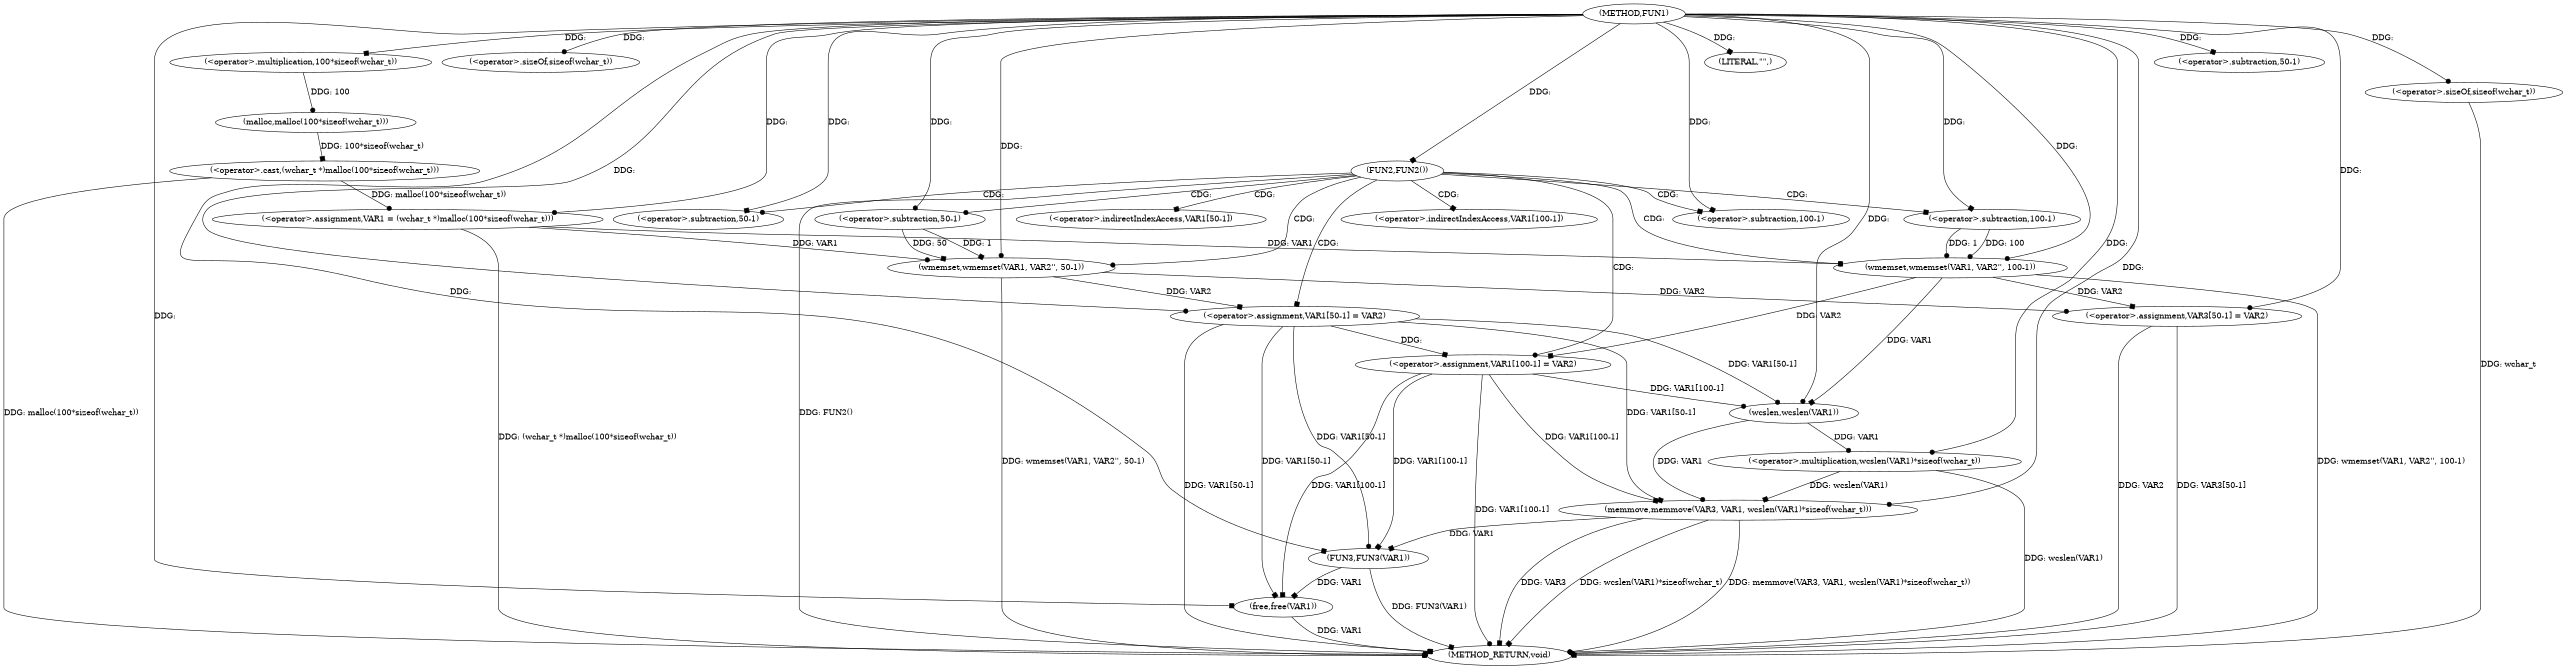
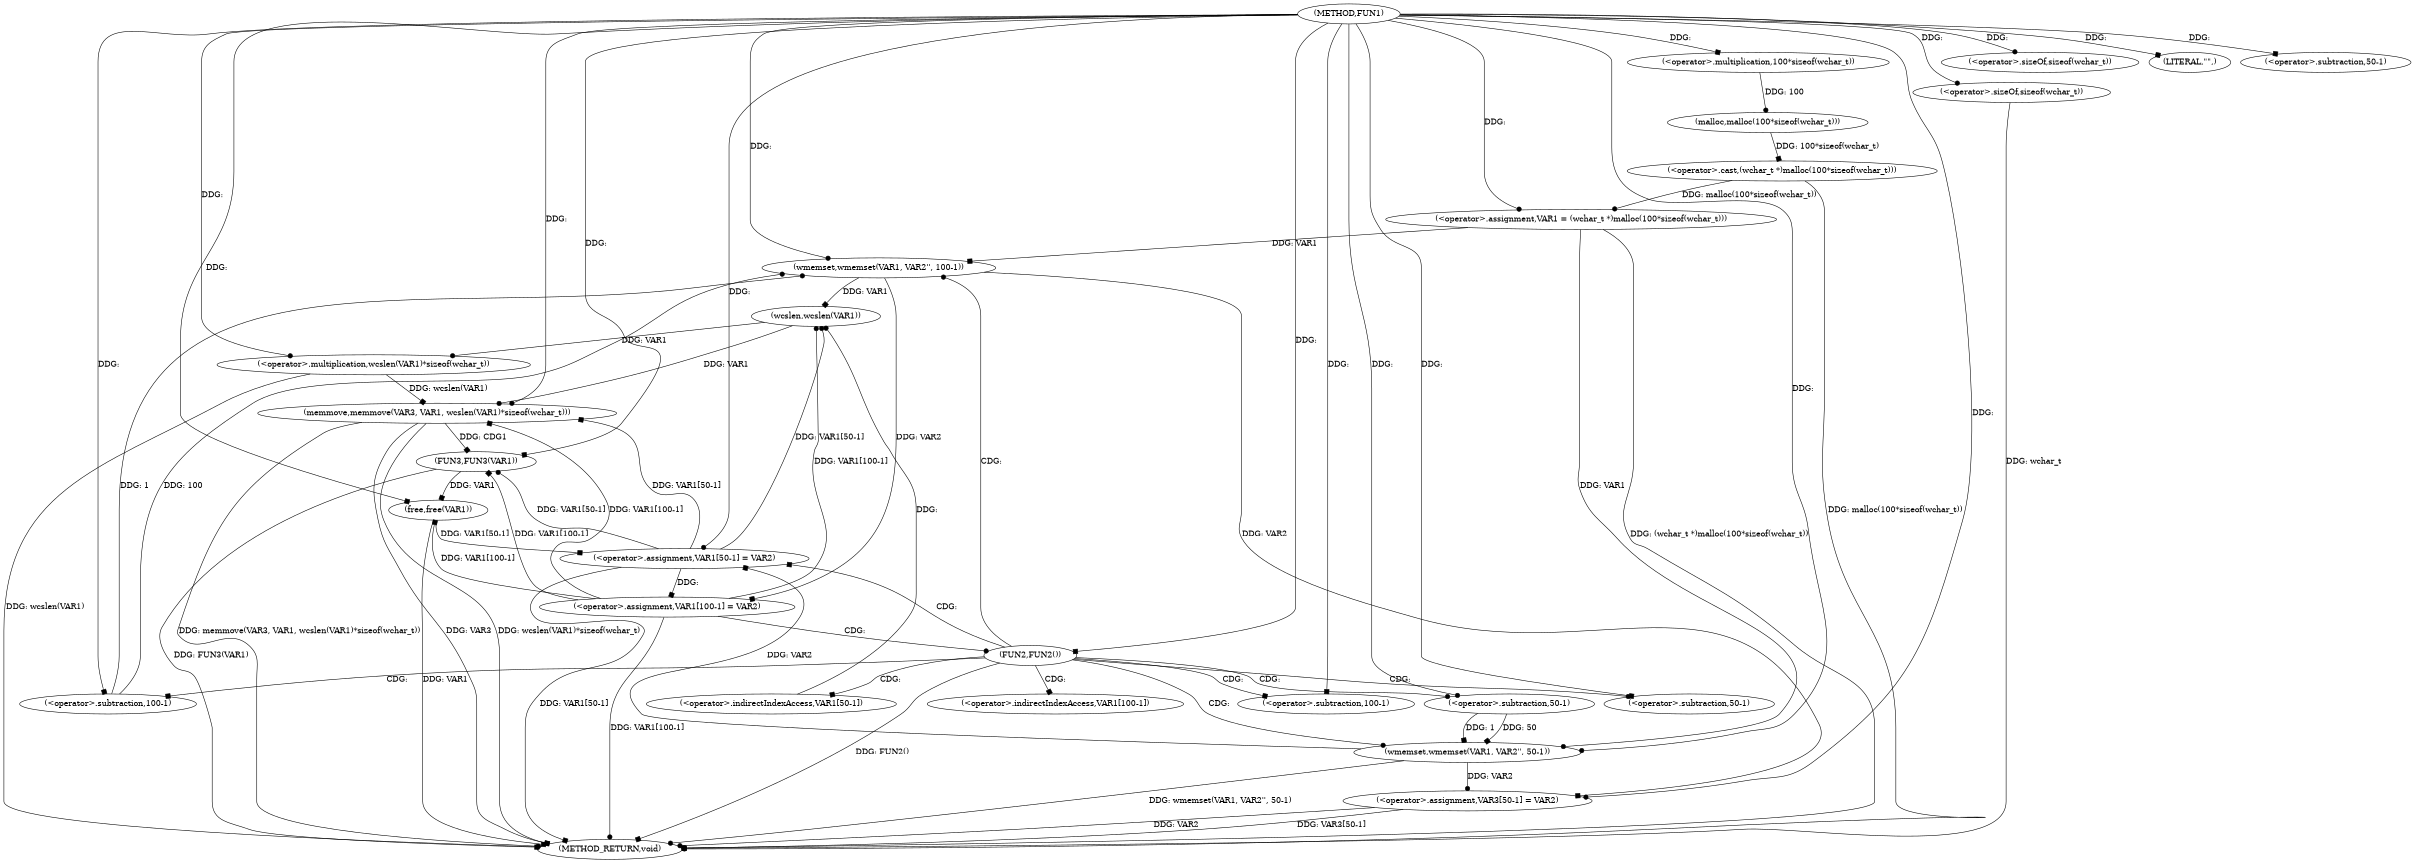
(1870, 144) -> (916, 532)
(1613, 220) -> (851, 636)
(1262, 457) -> (498, 547)
(1472, 534) -> (483, 437)
(2238, 629) -> none
